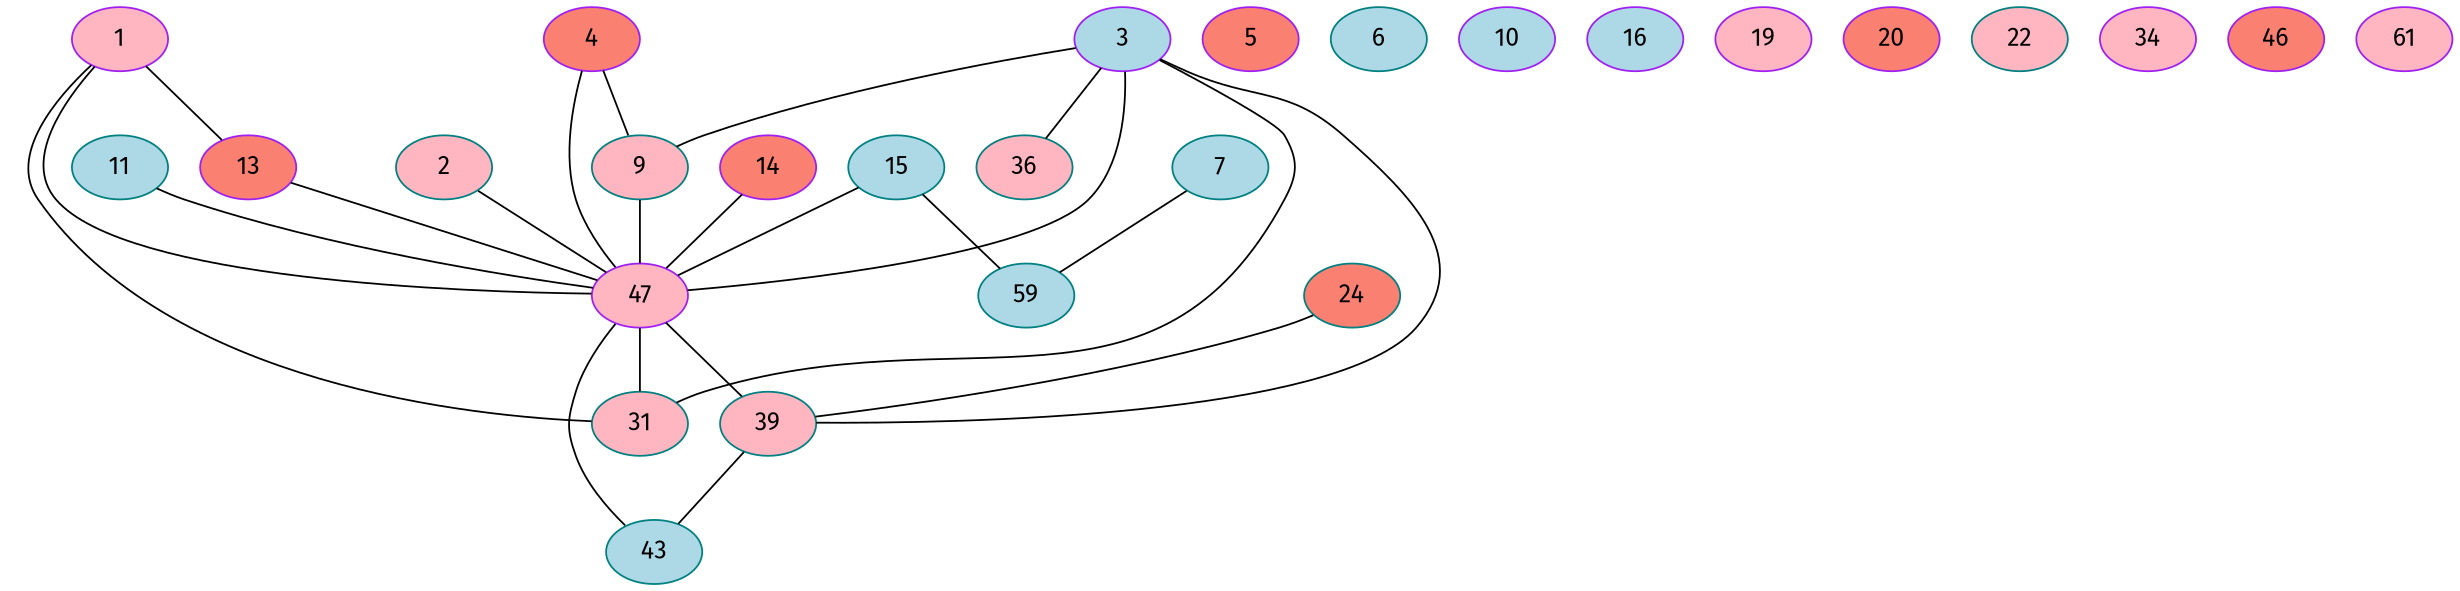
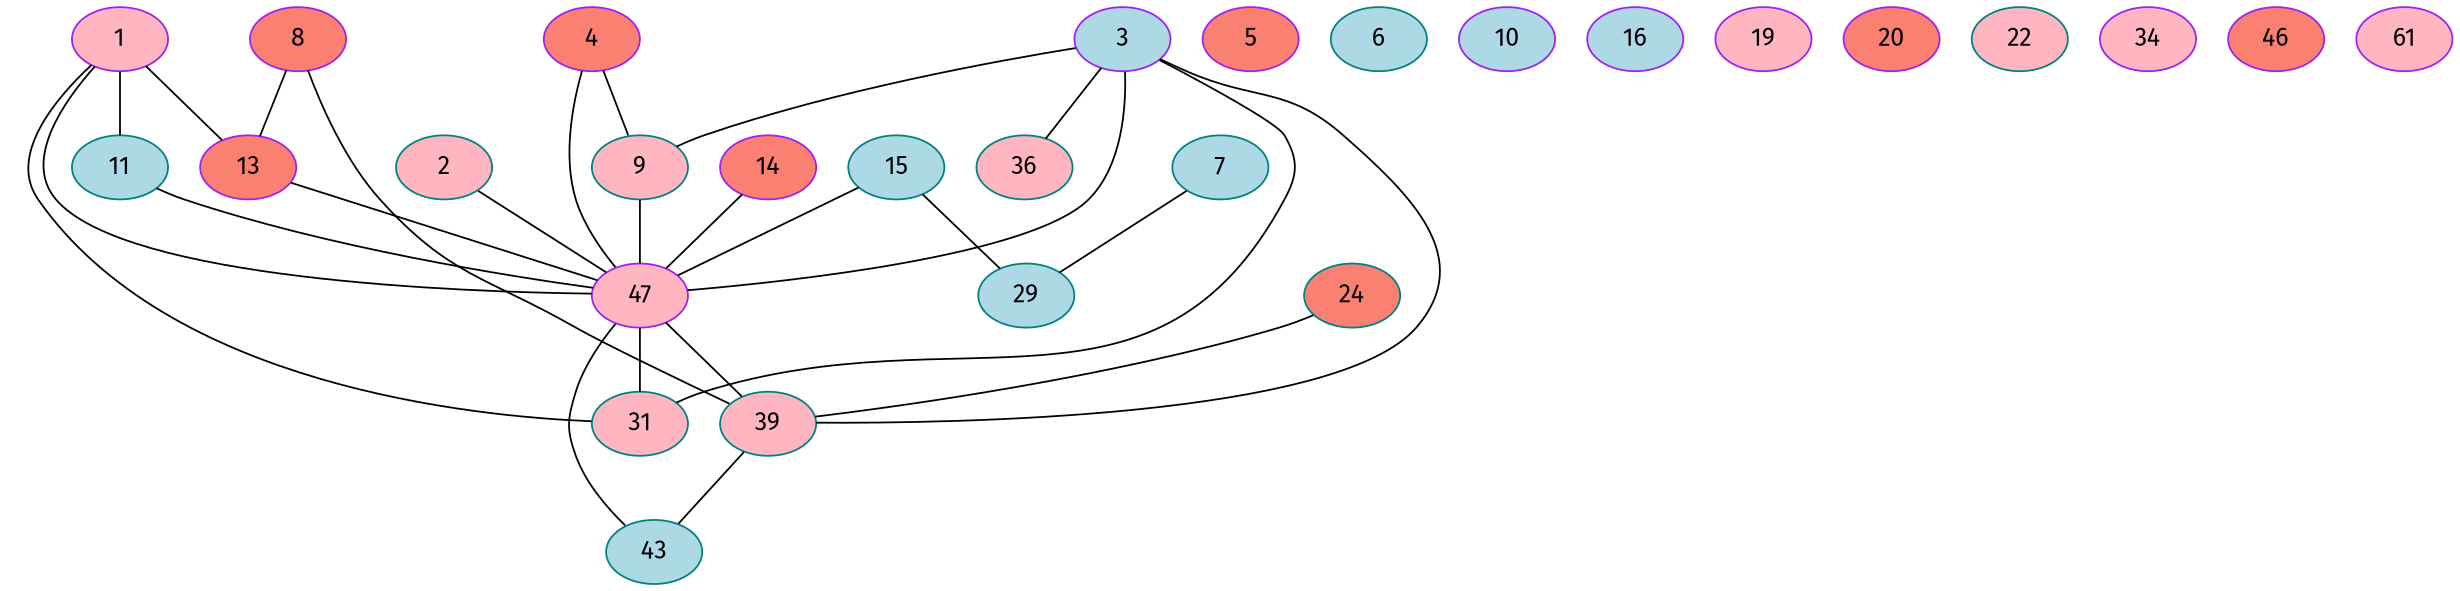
none -> (298, 39)
none -> (120, 103)
(1026, 296) -> (1026, 296)
